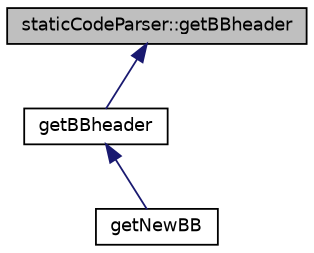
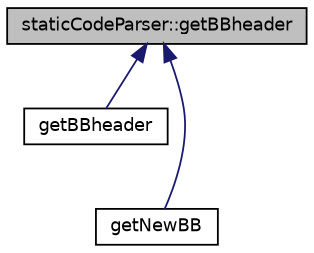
(131, 184) -> (185, 135)
